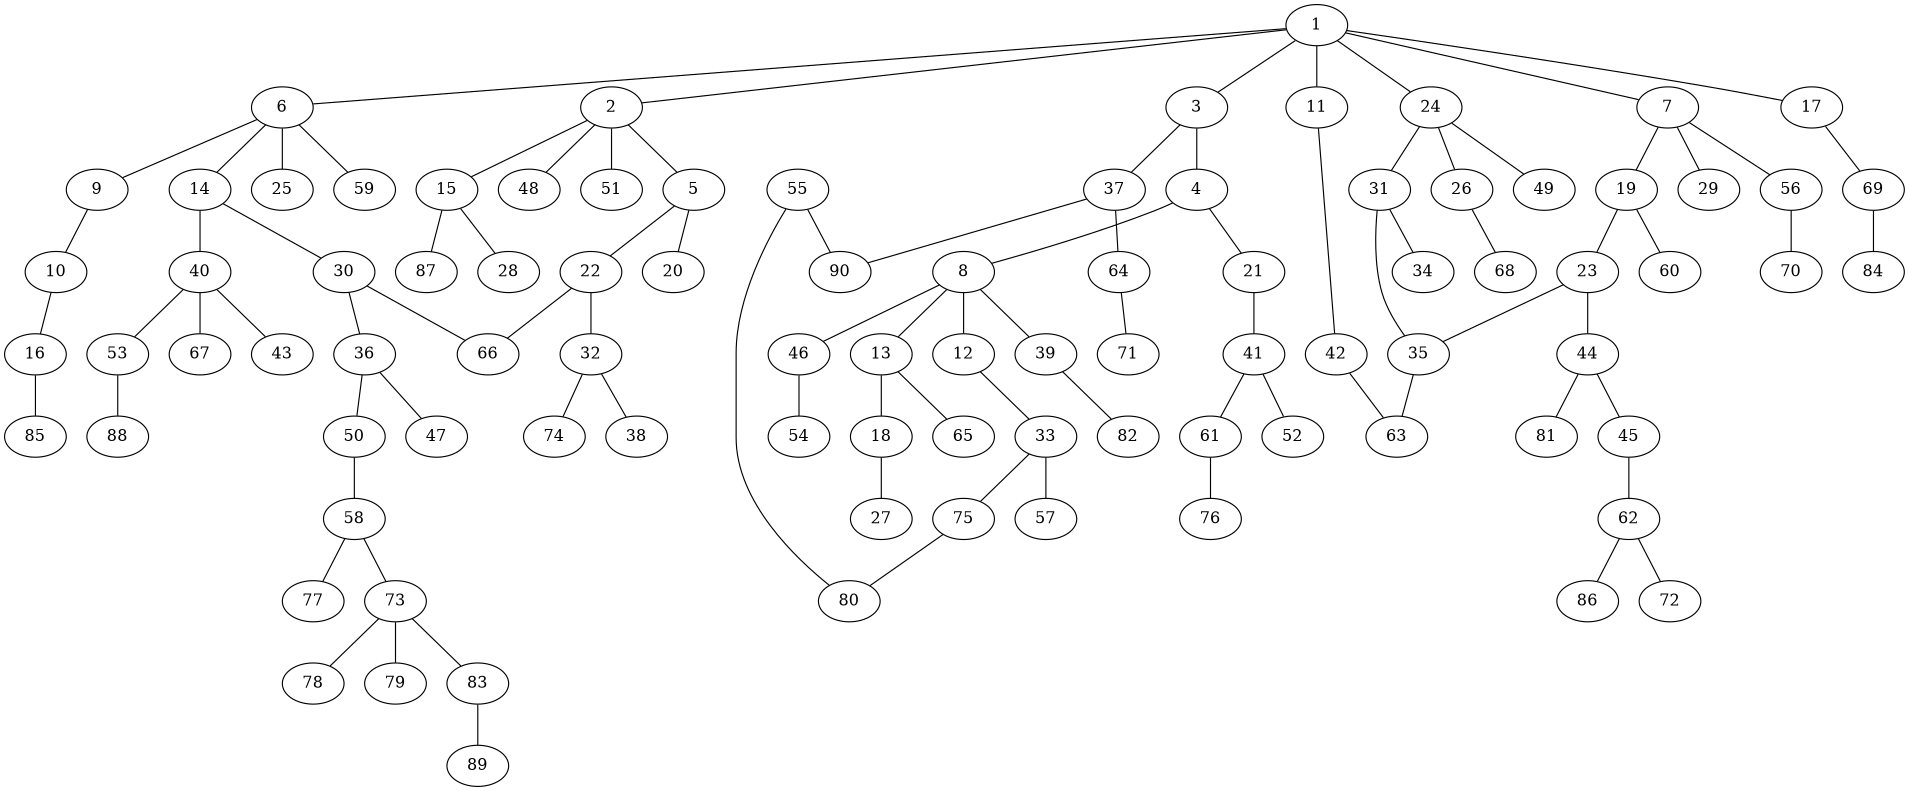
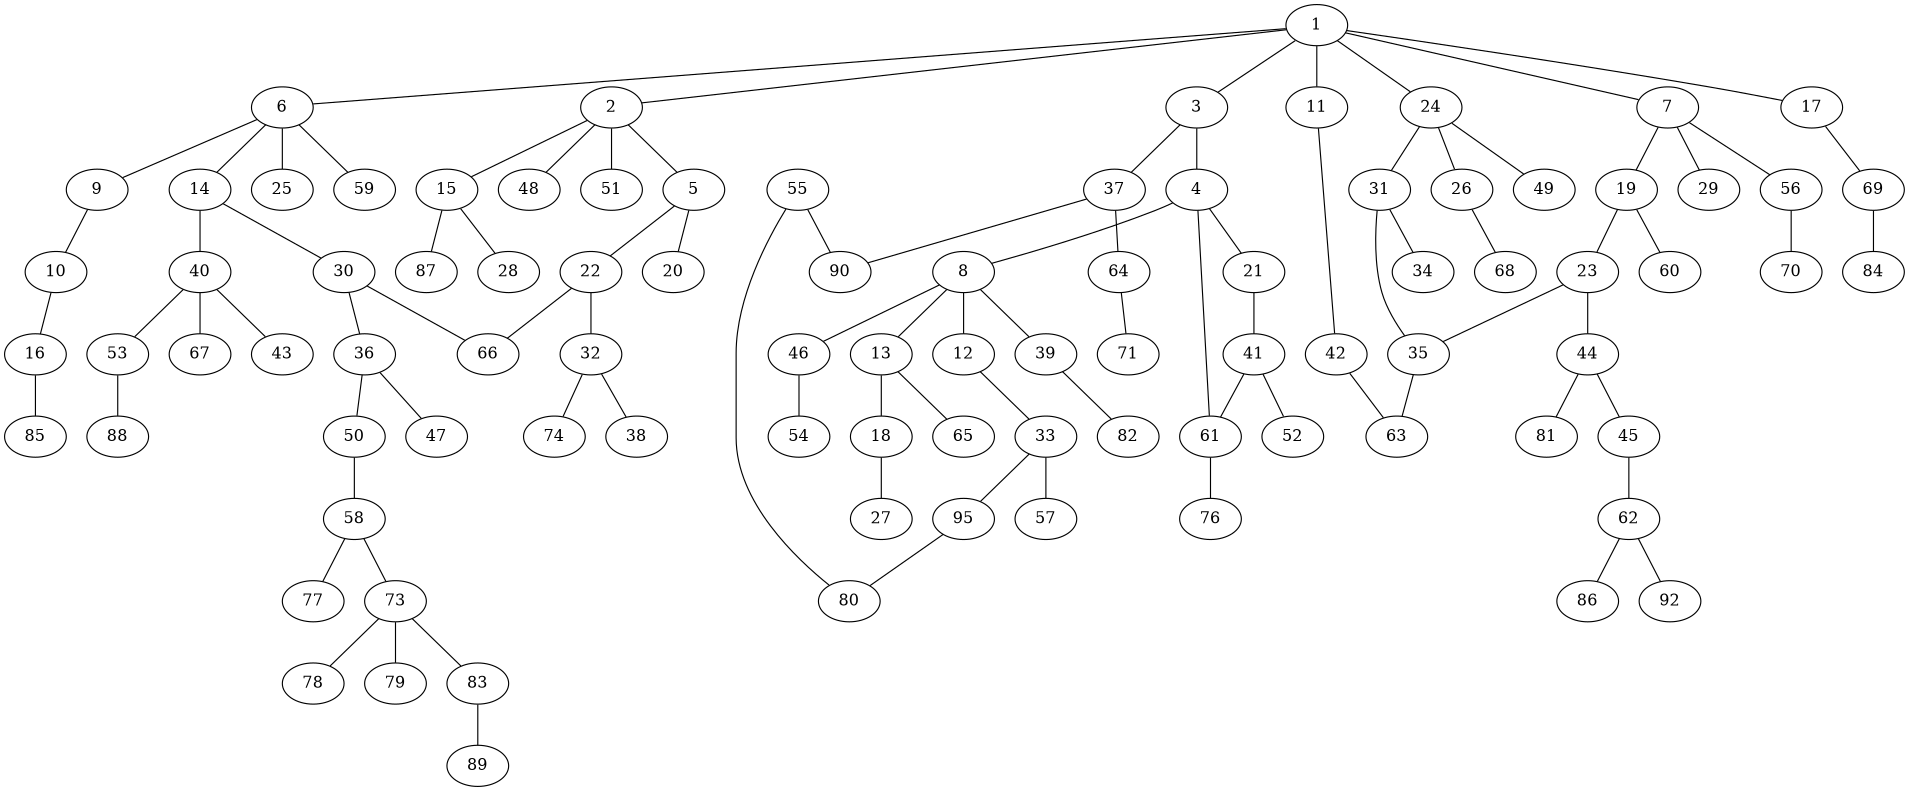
none -> (1204, 313)
(964, 519) -> (964, 519)
(1670, 601) -> (1670, 601)
